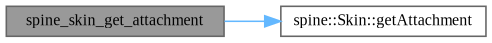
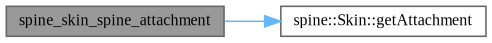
(115, 21) -> (115, 21)
